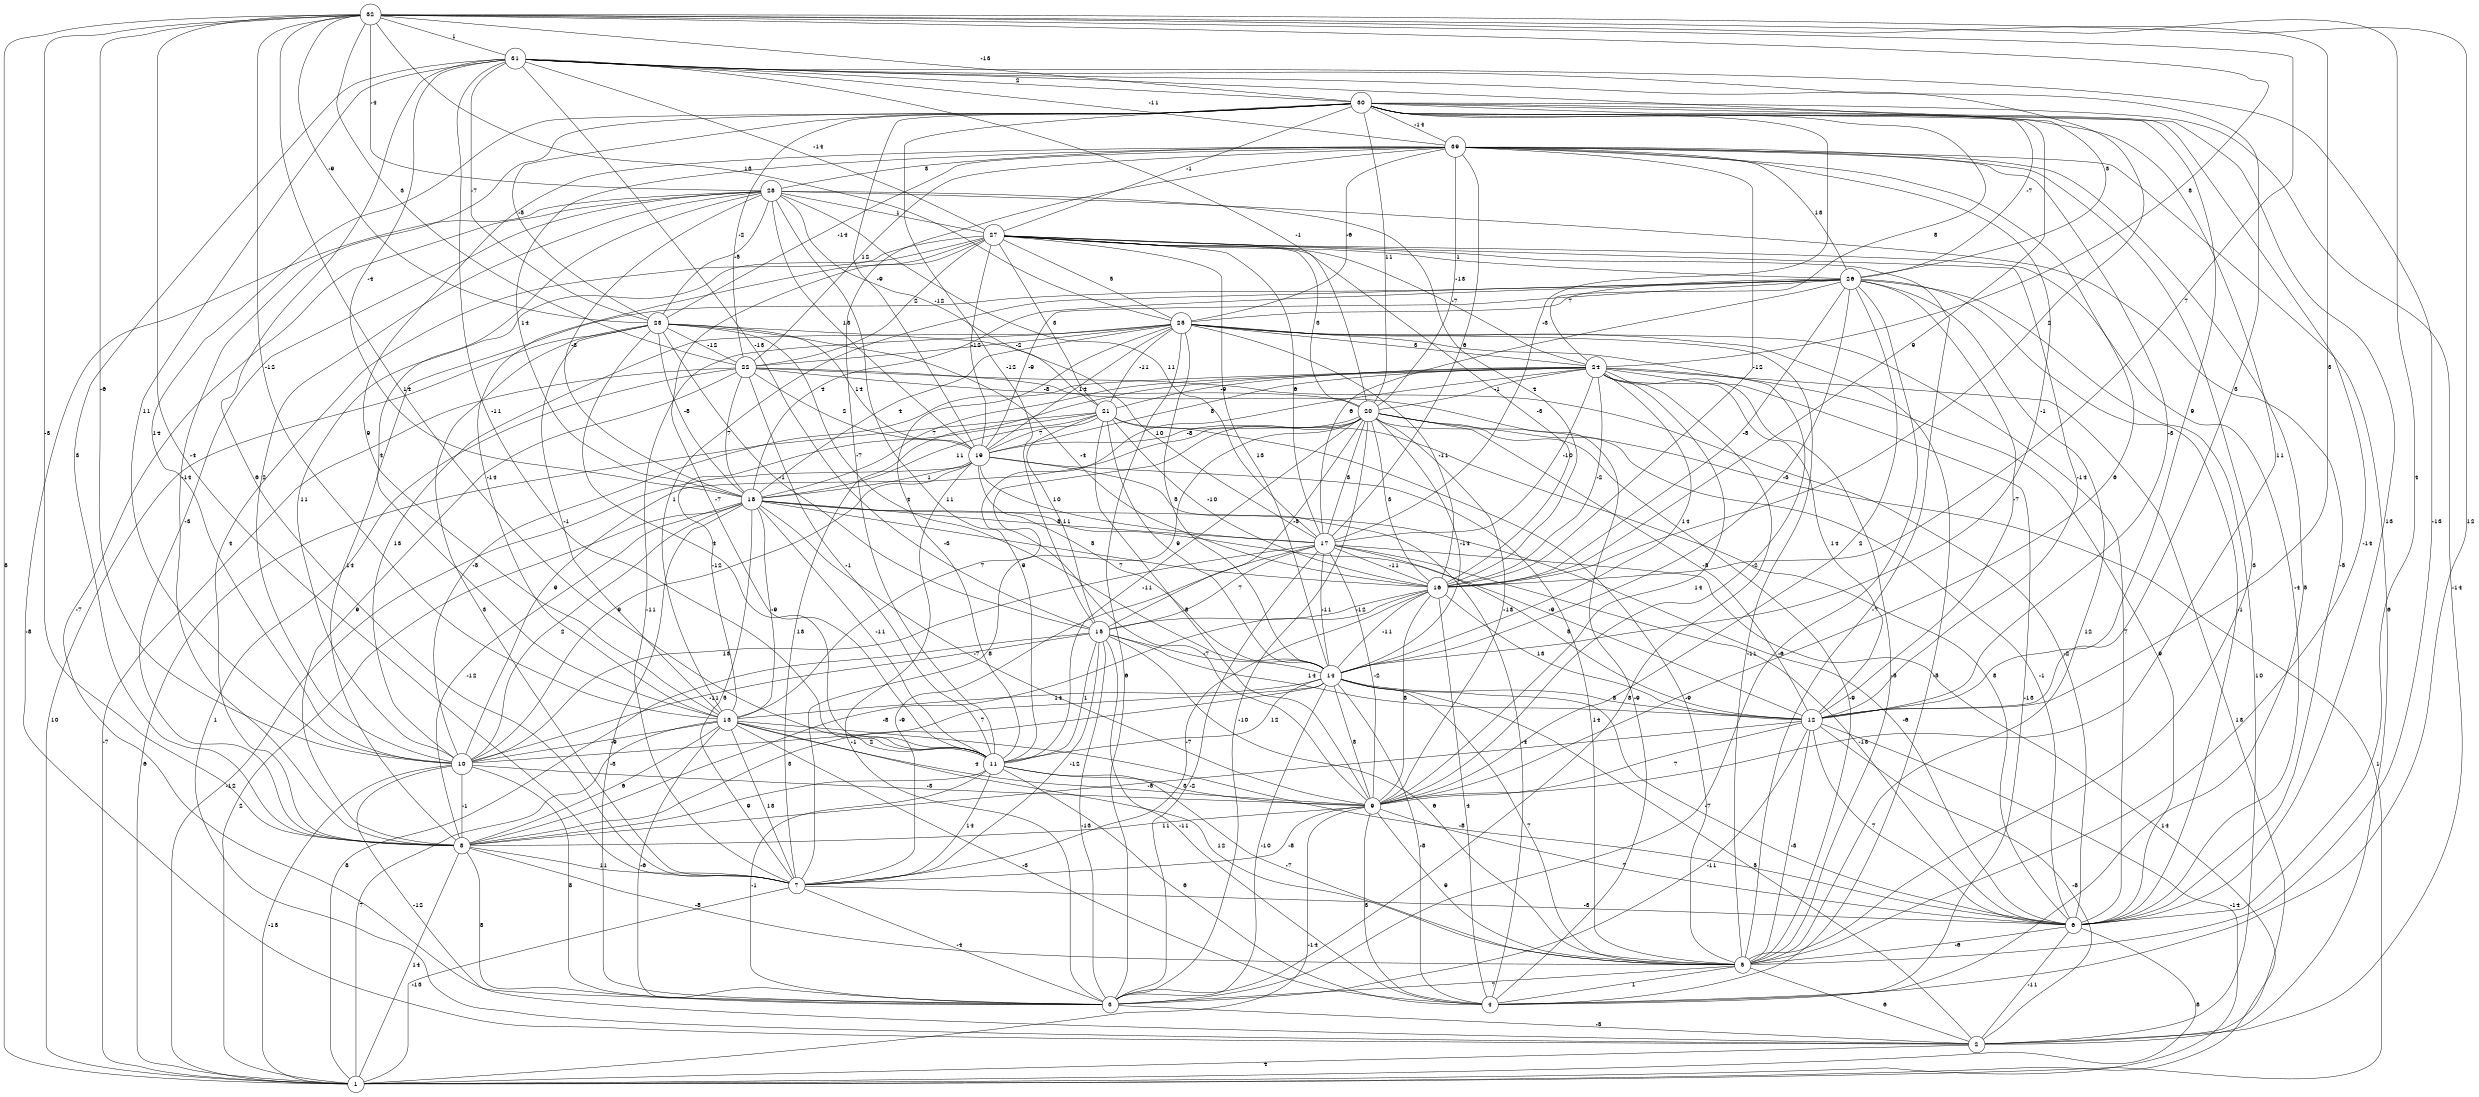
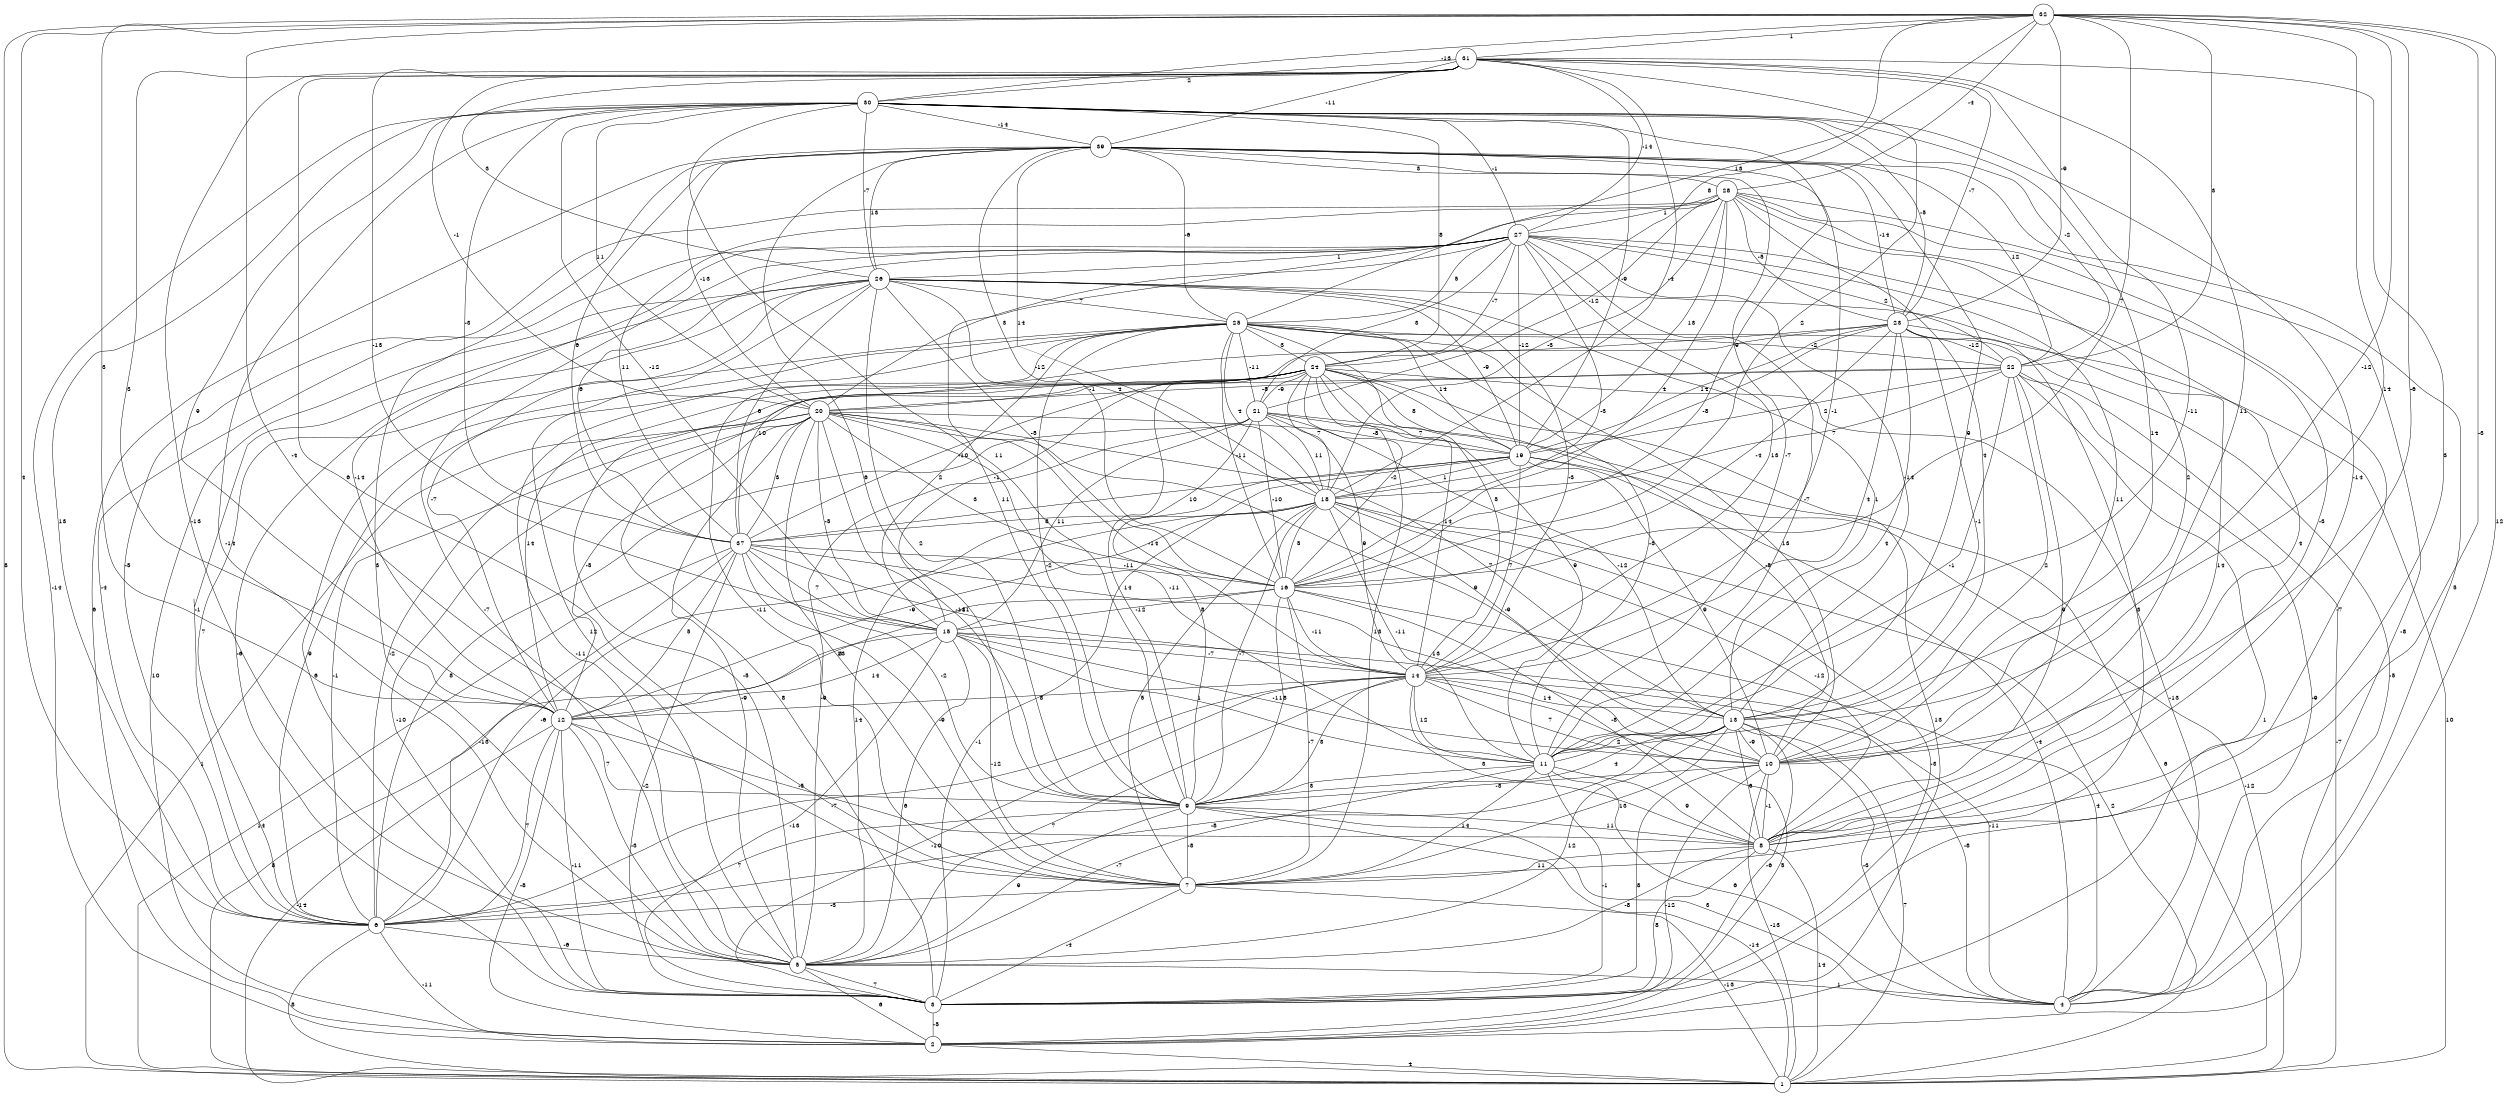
(2094, 260) -> none
none -> (993, 423)
(1325, 544) -> (741, 544)
(579, 607) -> (1991, 614)
